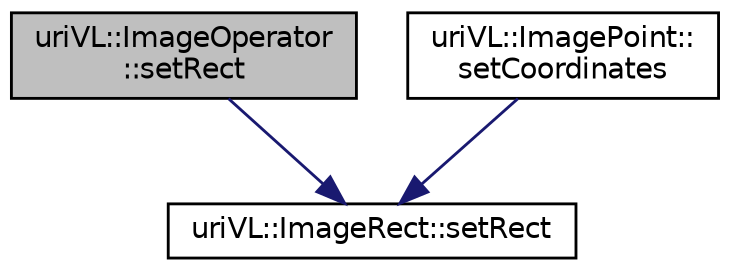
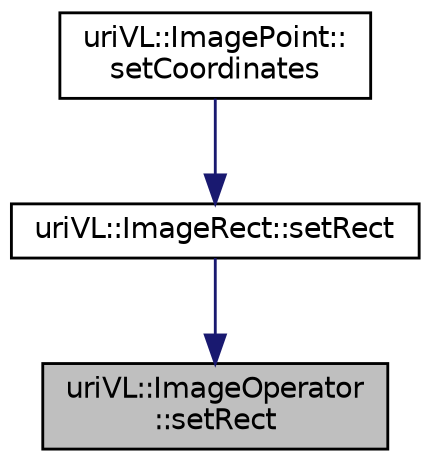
(276, 141) -> (215, 296)
